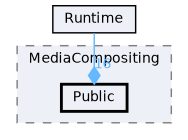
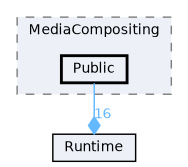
(94, 55) -> (94, 103)
